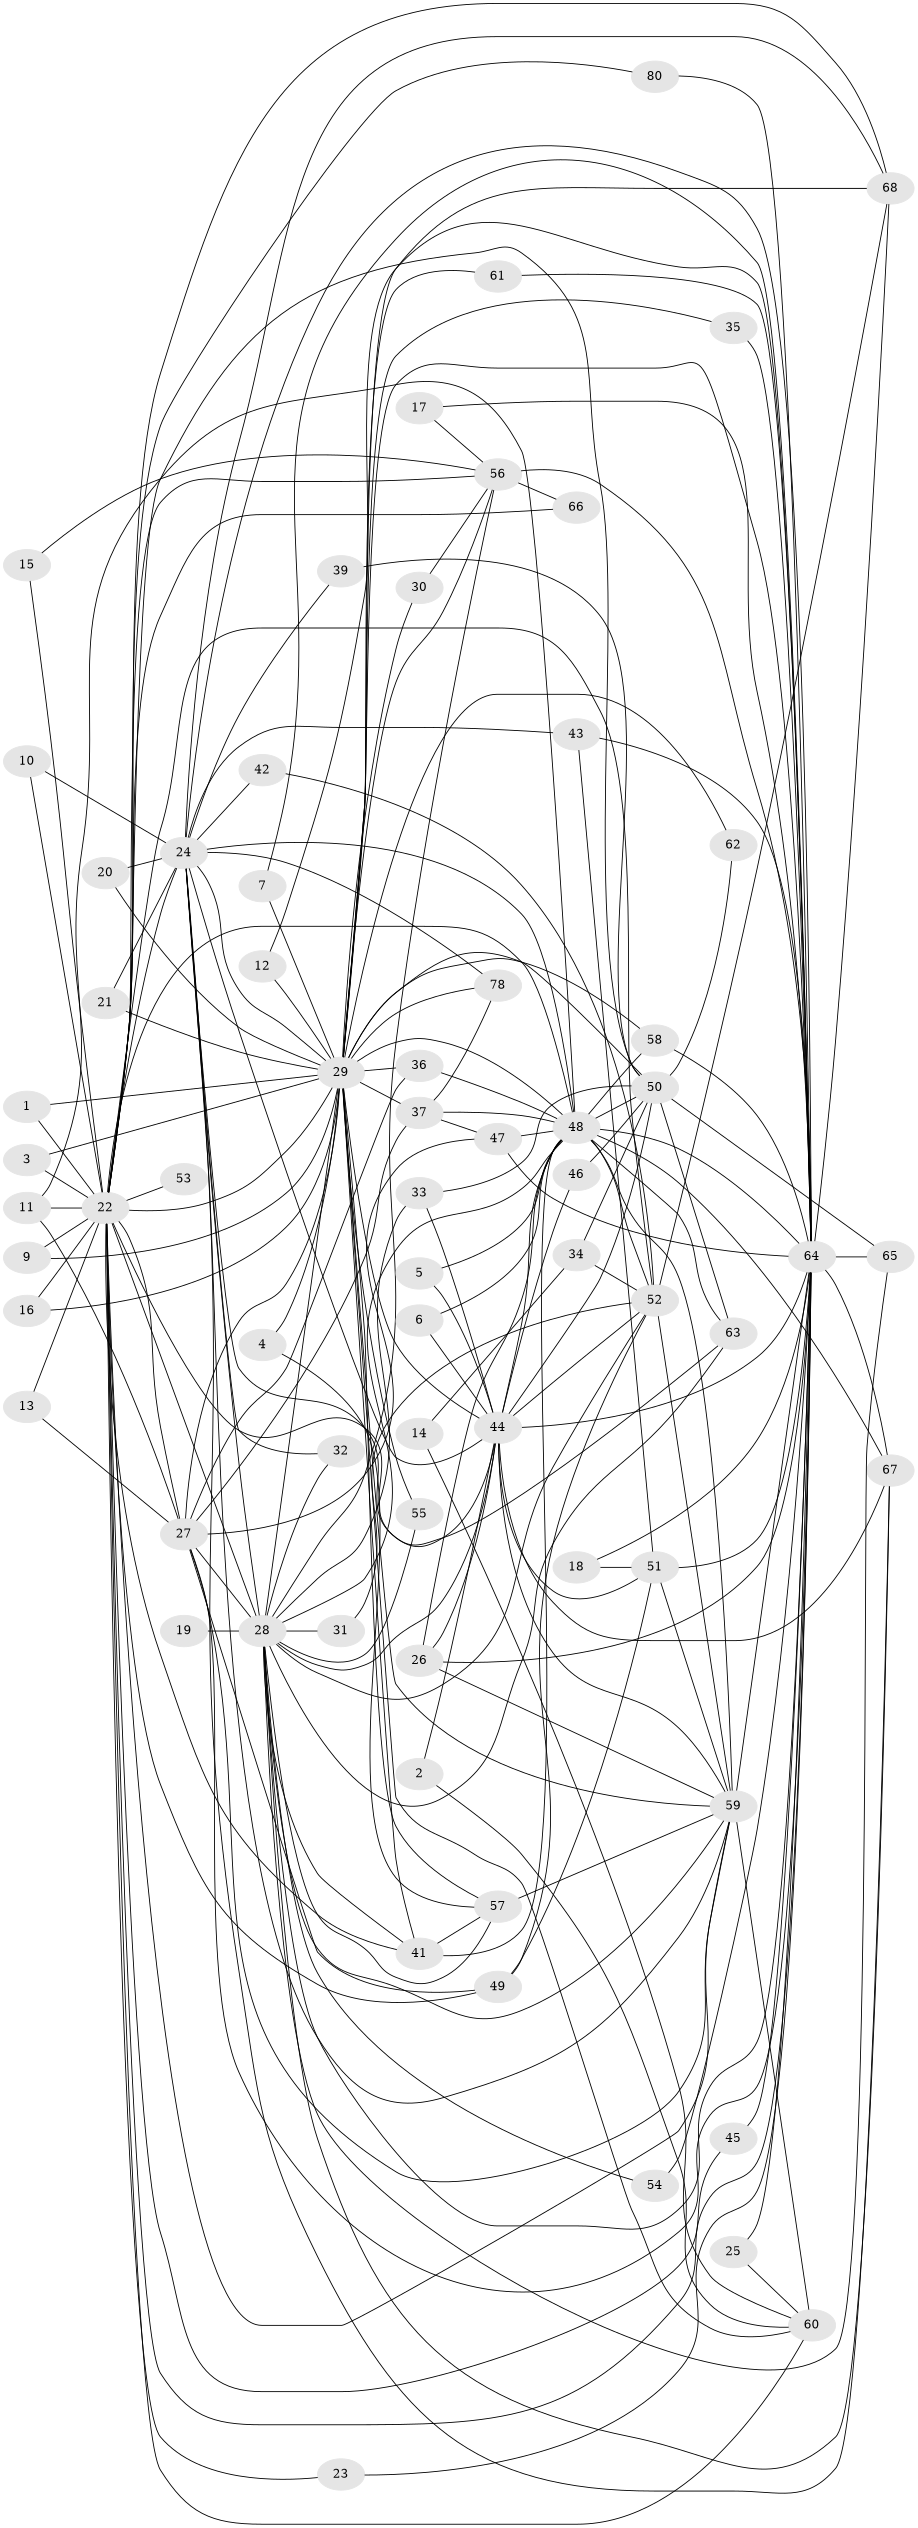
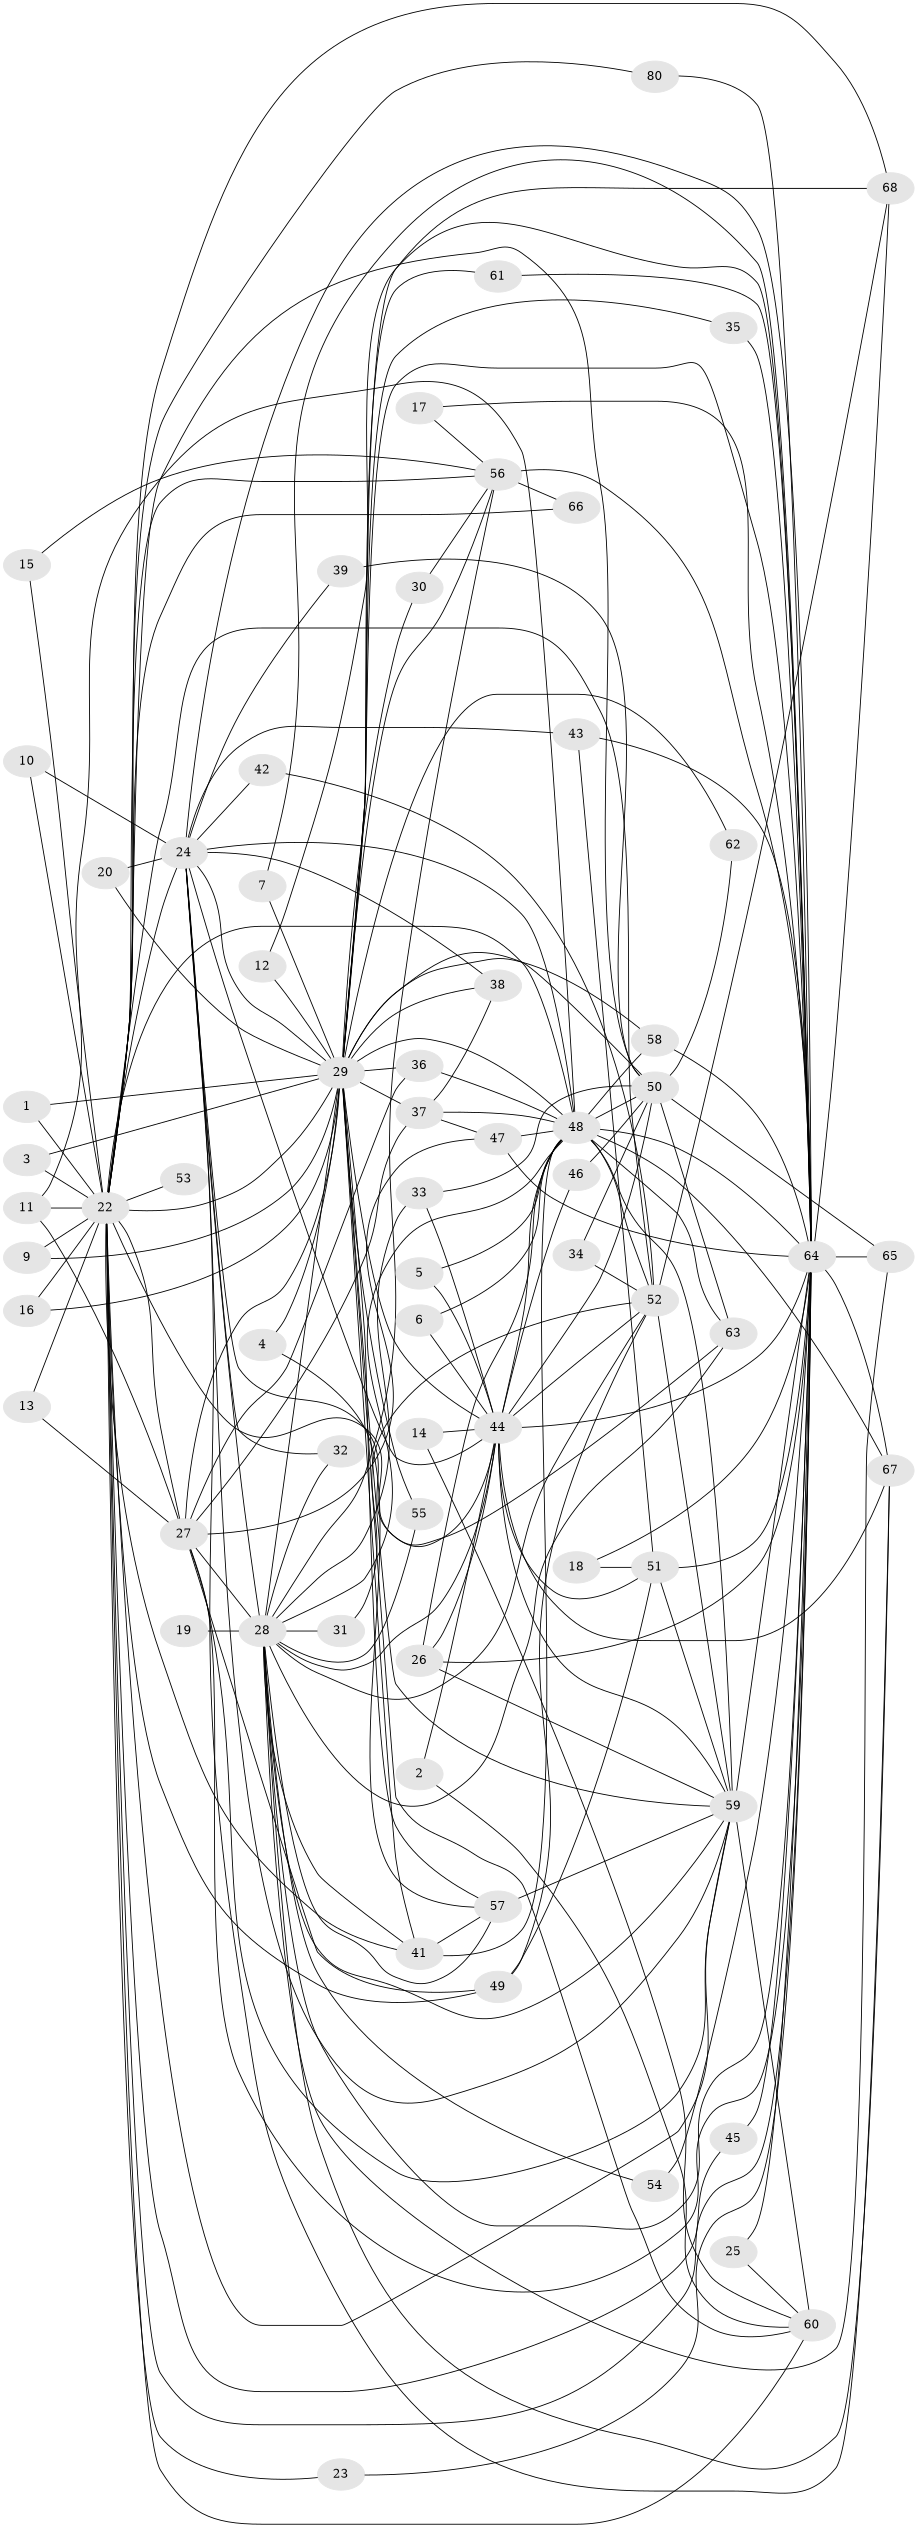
(310, 161) -> none
(498, 986) -> (498, 986)
(106, 1003) -> none
(491, 1352) -> (459, 1431)
(184, 1420) -> none
